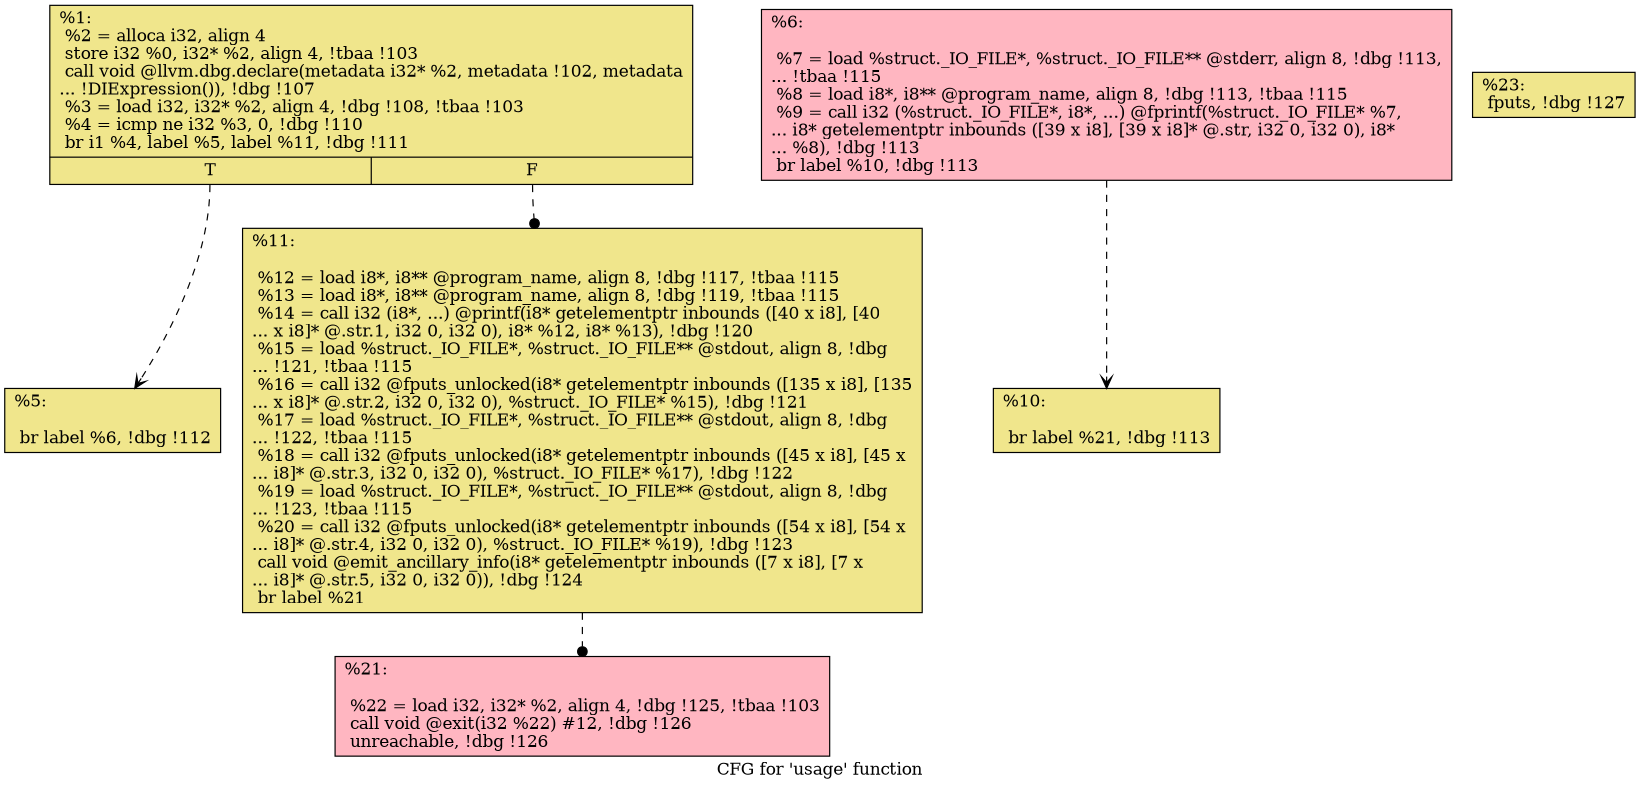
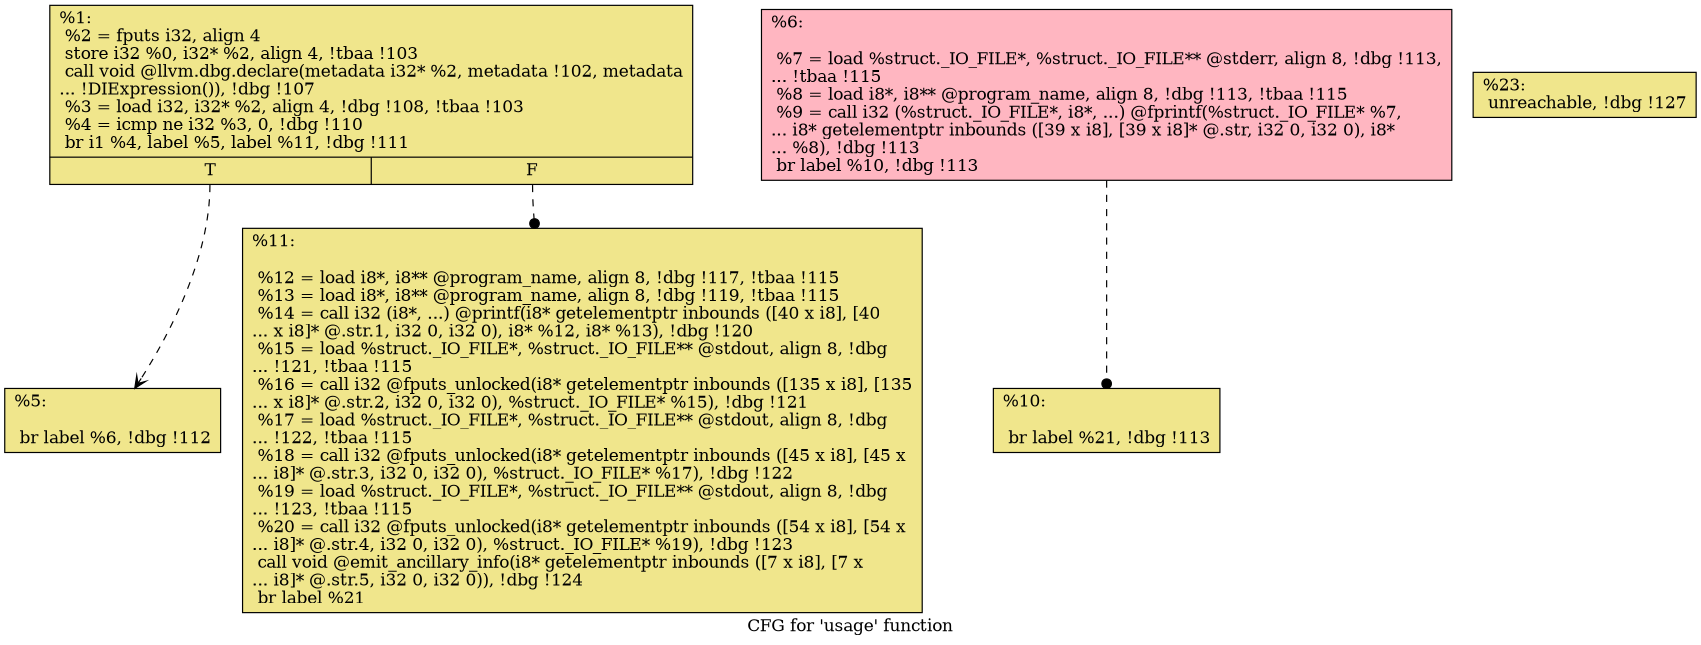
(163, 36) -> (160, 36)
(1554, 103) -> (1585, 103)
(1107, 279) -> (1107, 280)
(582, 706) -> none
